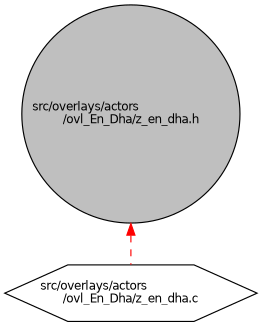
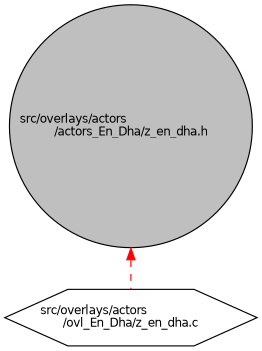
(131, 114) -> (131, 126)
